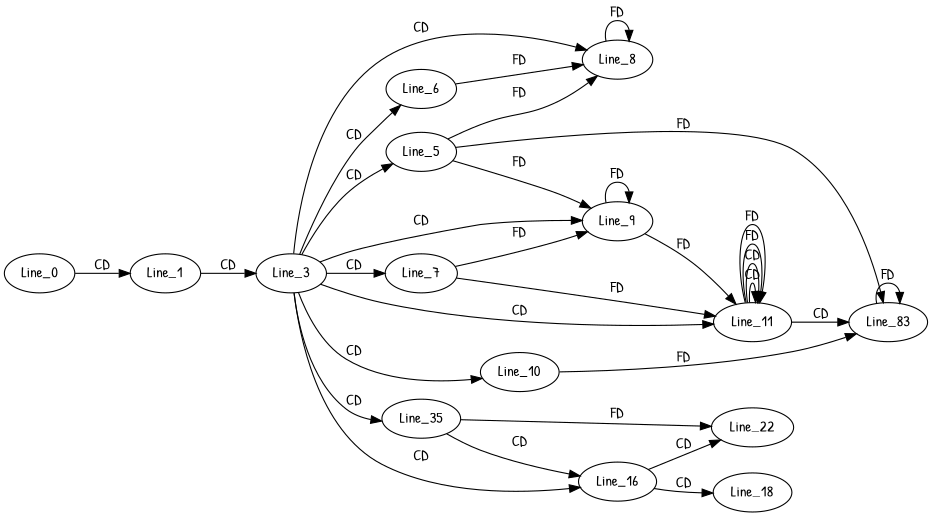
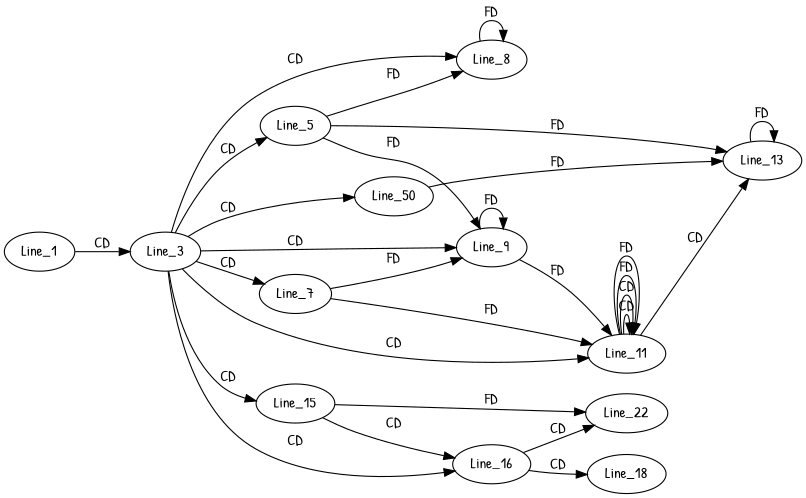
(421, 89) -> none
(40, 273) -> none
(888, 322) -> (762, 161)
(520, 372) -> (394, 196)
(421, 419) -> (295, 404)
